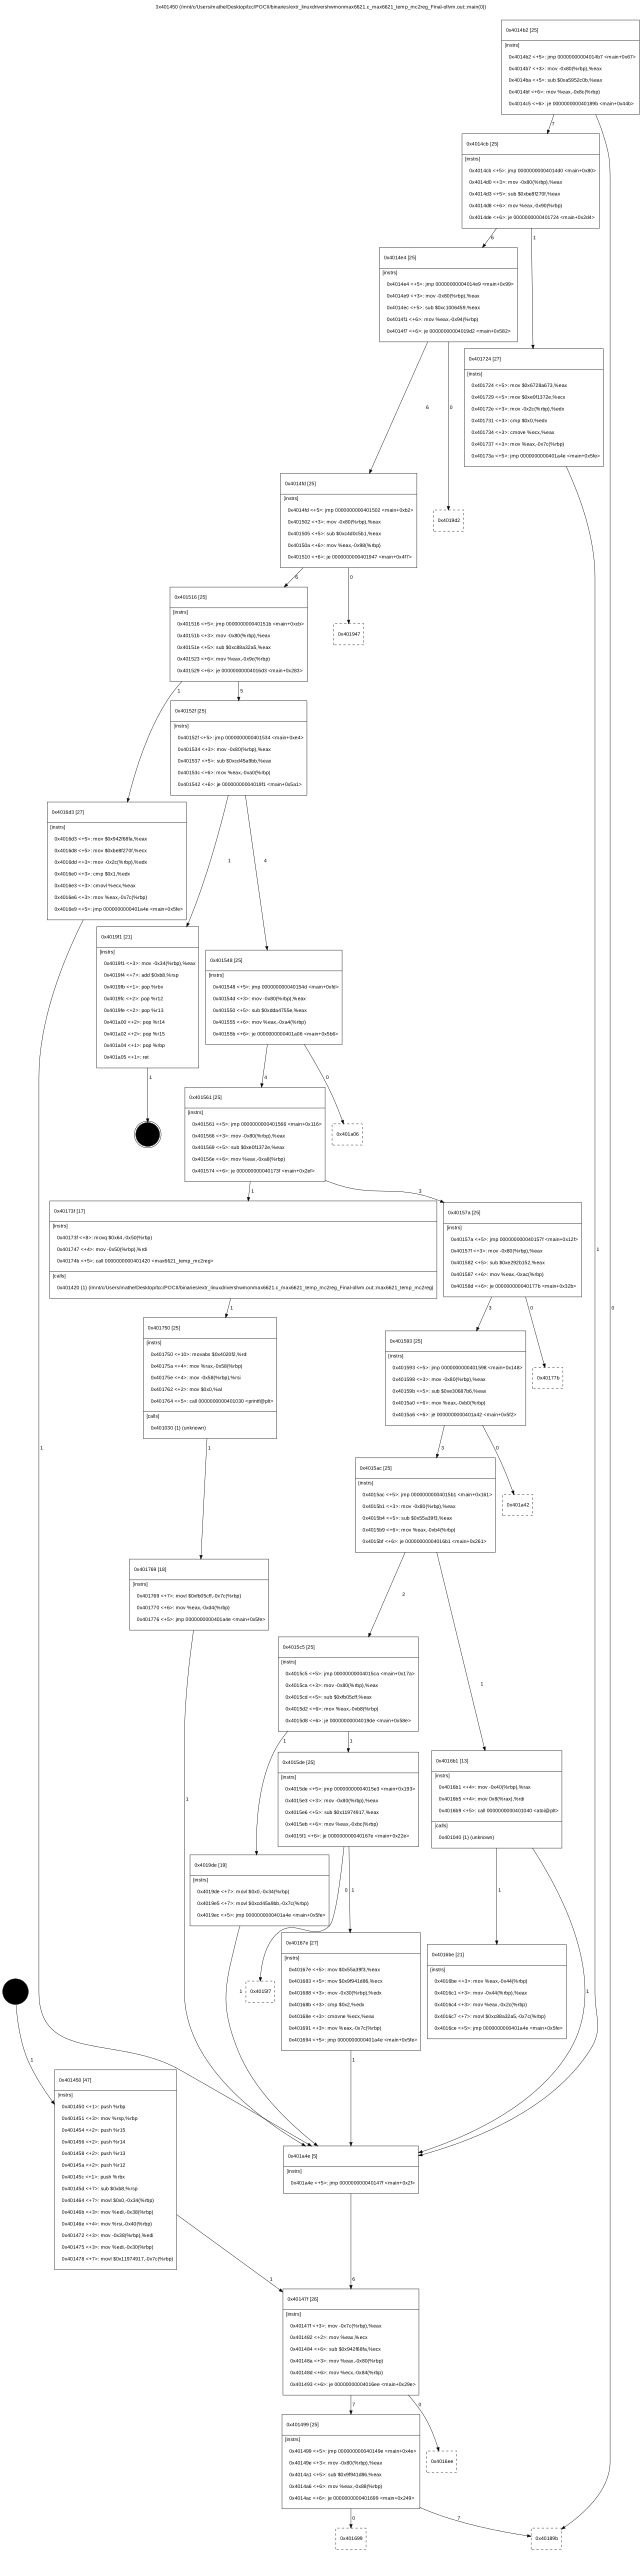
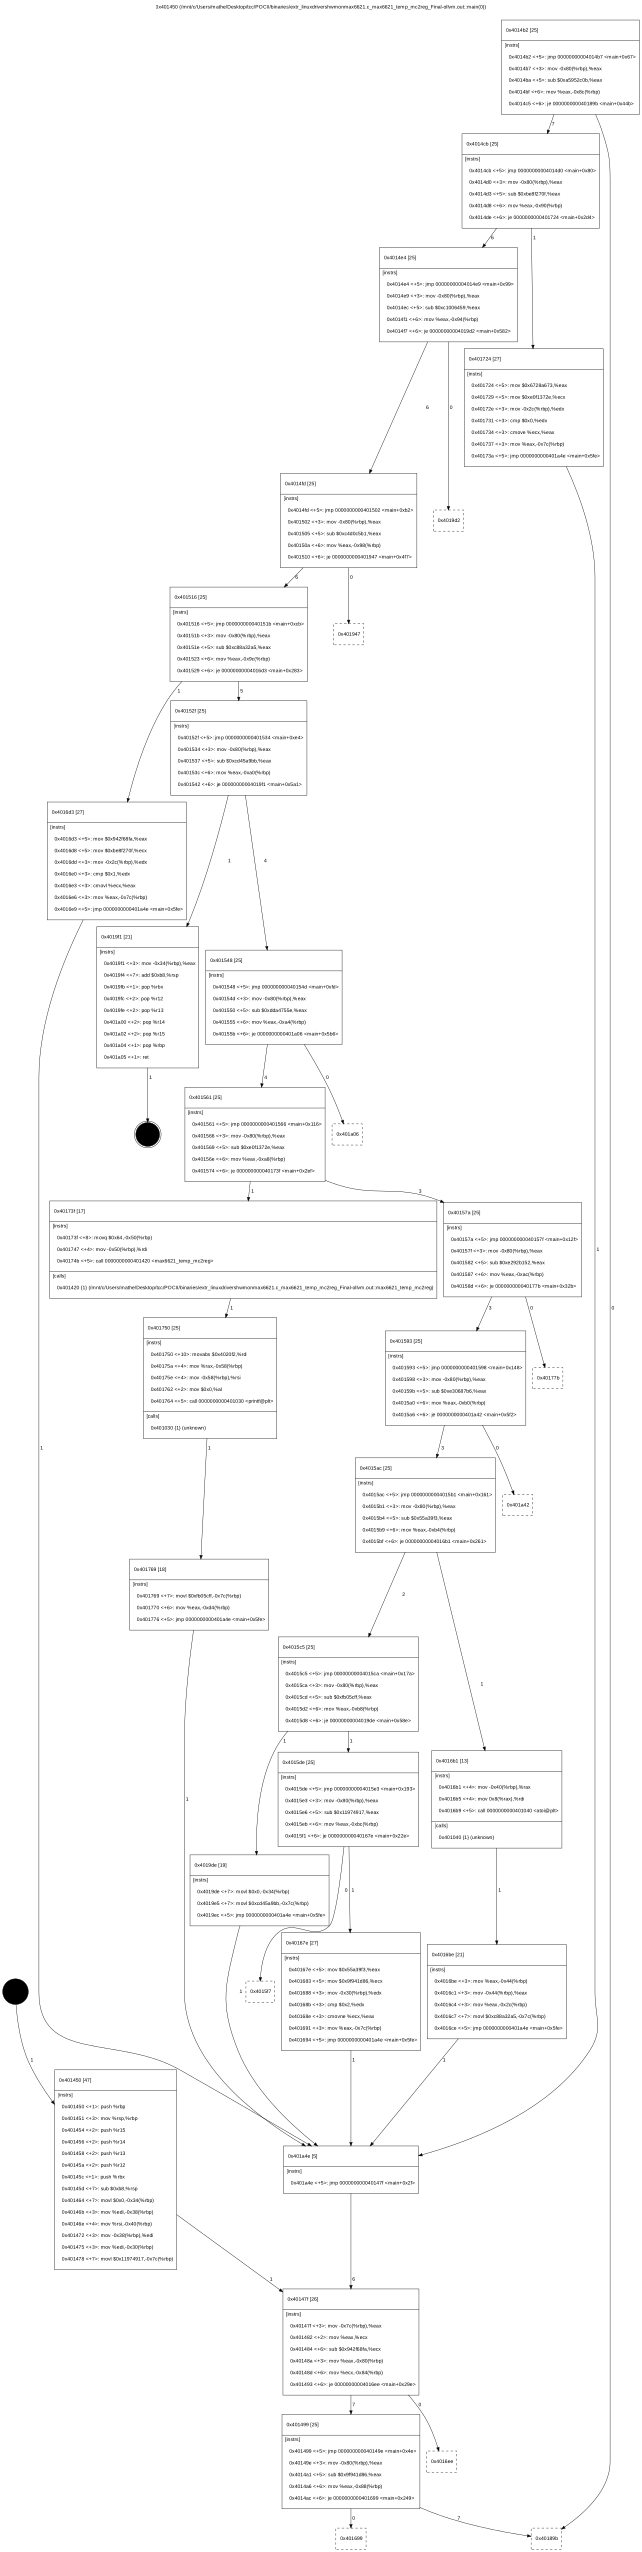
(576, 2035) -> (415, 2091)
